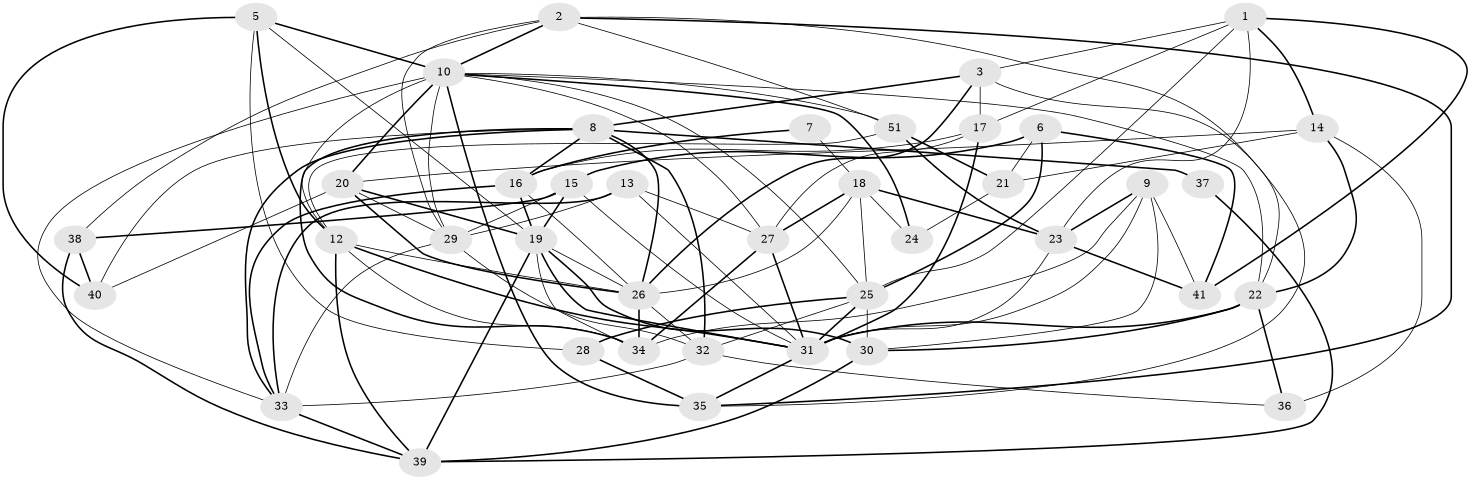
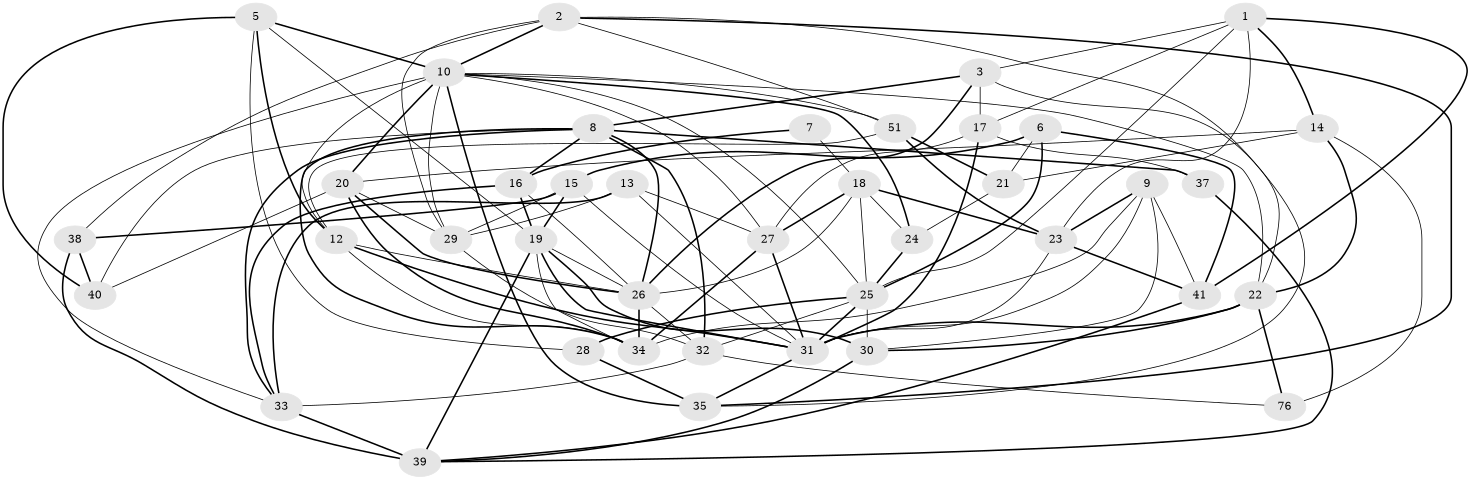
(670, 150) -> (1092, 155)
(451, 215) -> (468, 300)
none -> (890, 268)
(330, 305) -> none
(349, 361) -> (817, 411)
(1285, 407) -> (1285, 407)
